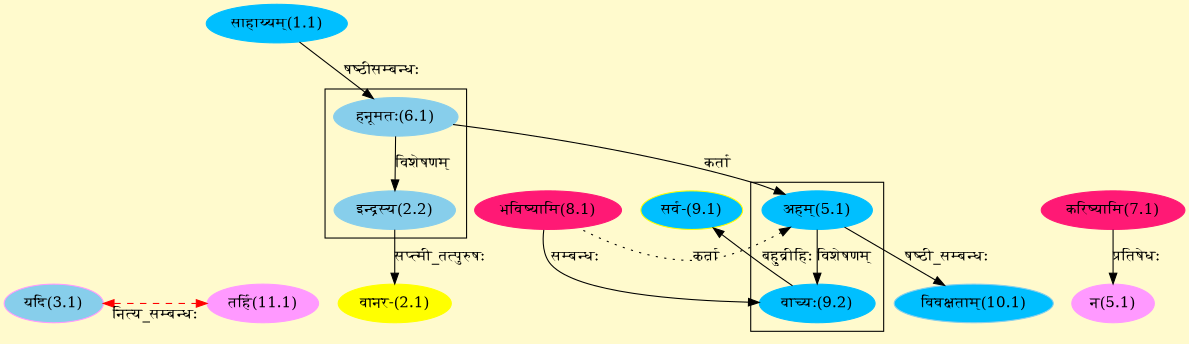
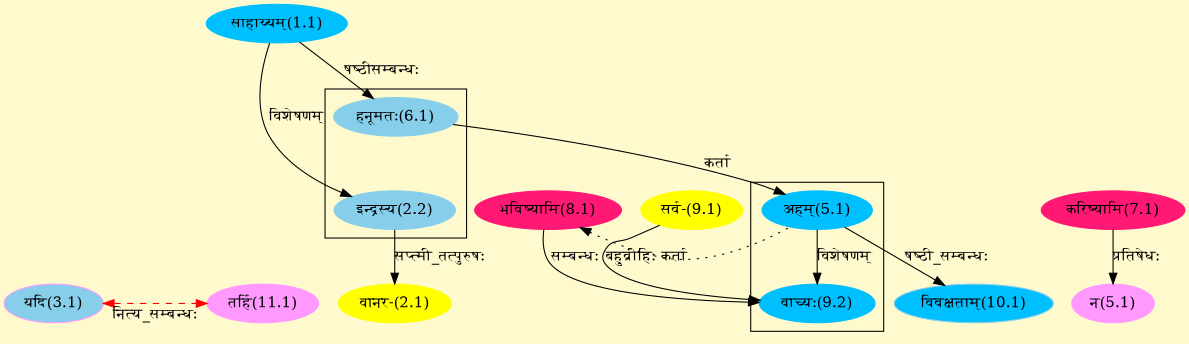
(395, 158) -> (269, 135)
(692, 210) -> (692, 210)
(680, 260) -> (691, 259)
(759, 262) -> (637, 282)
